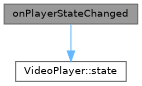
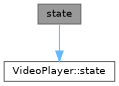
(71, 14) -> (59, 14)
